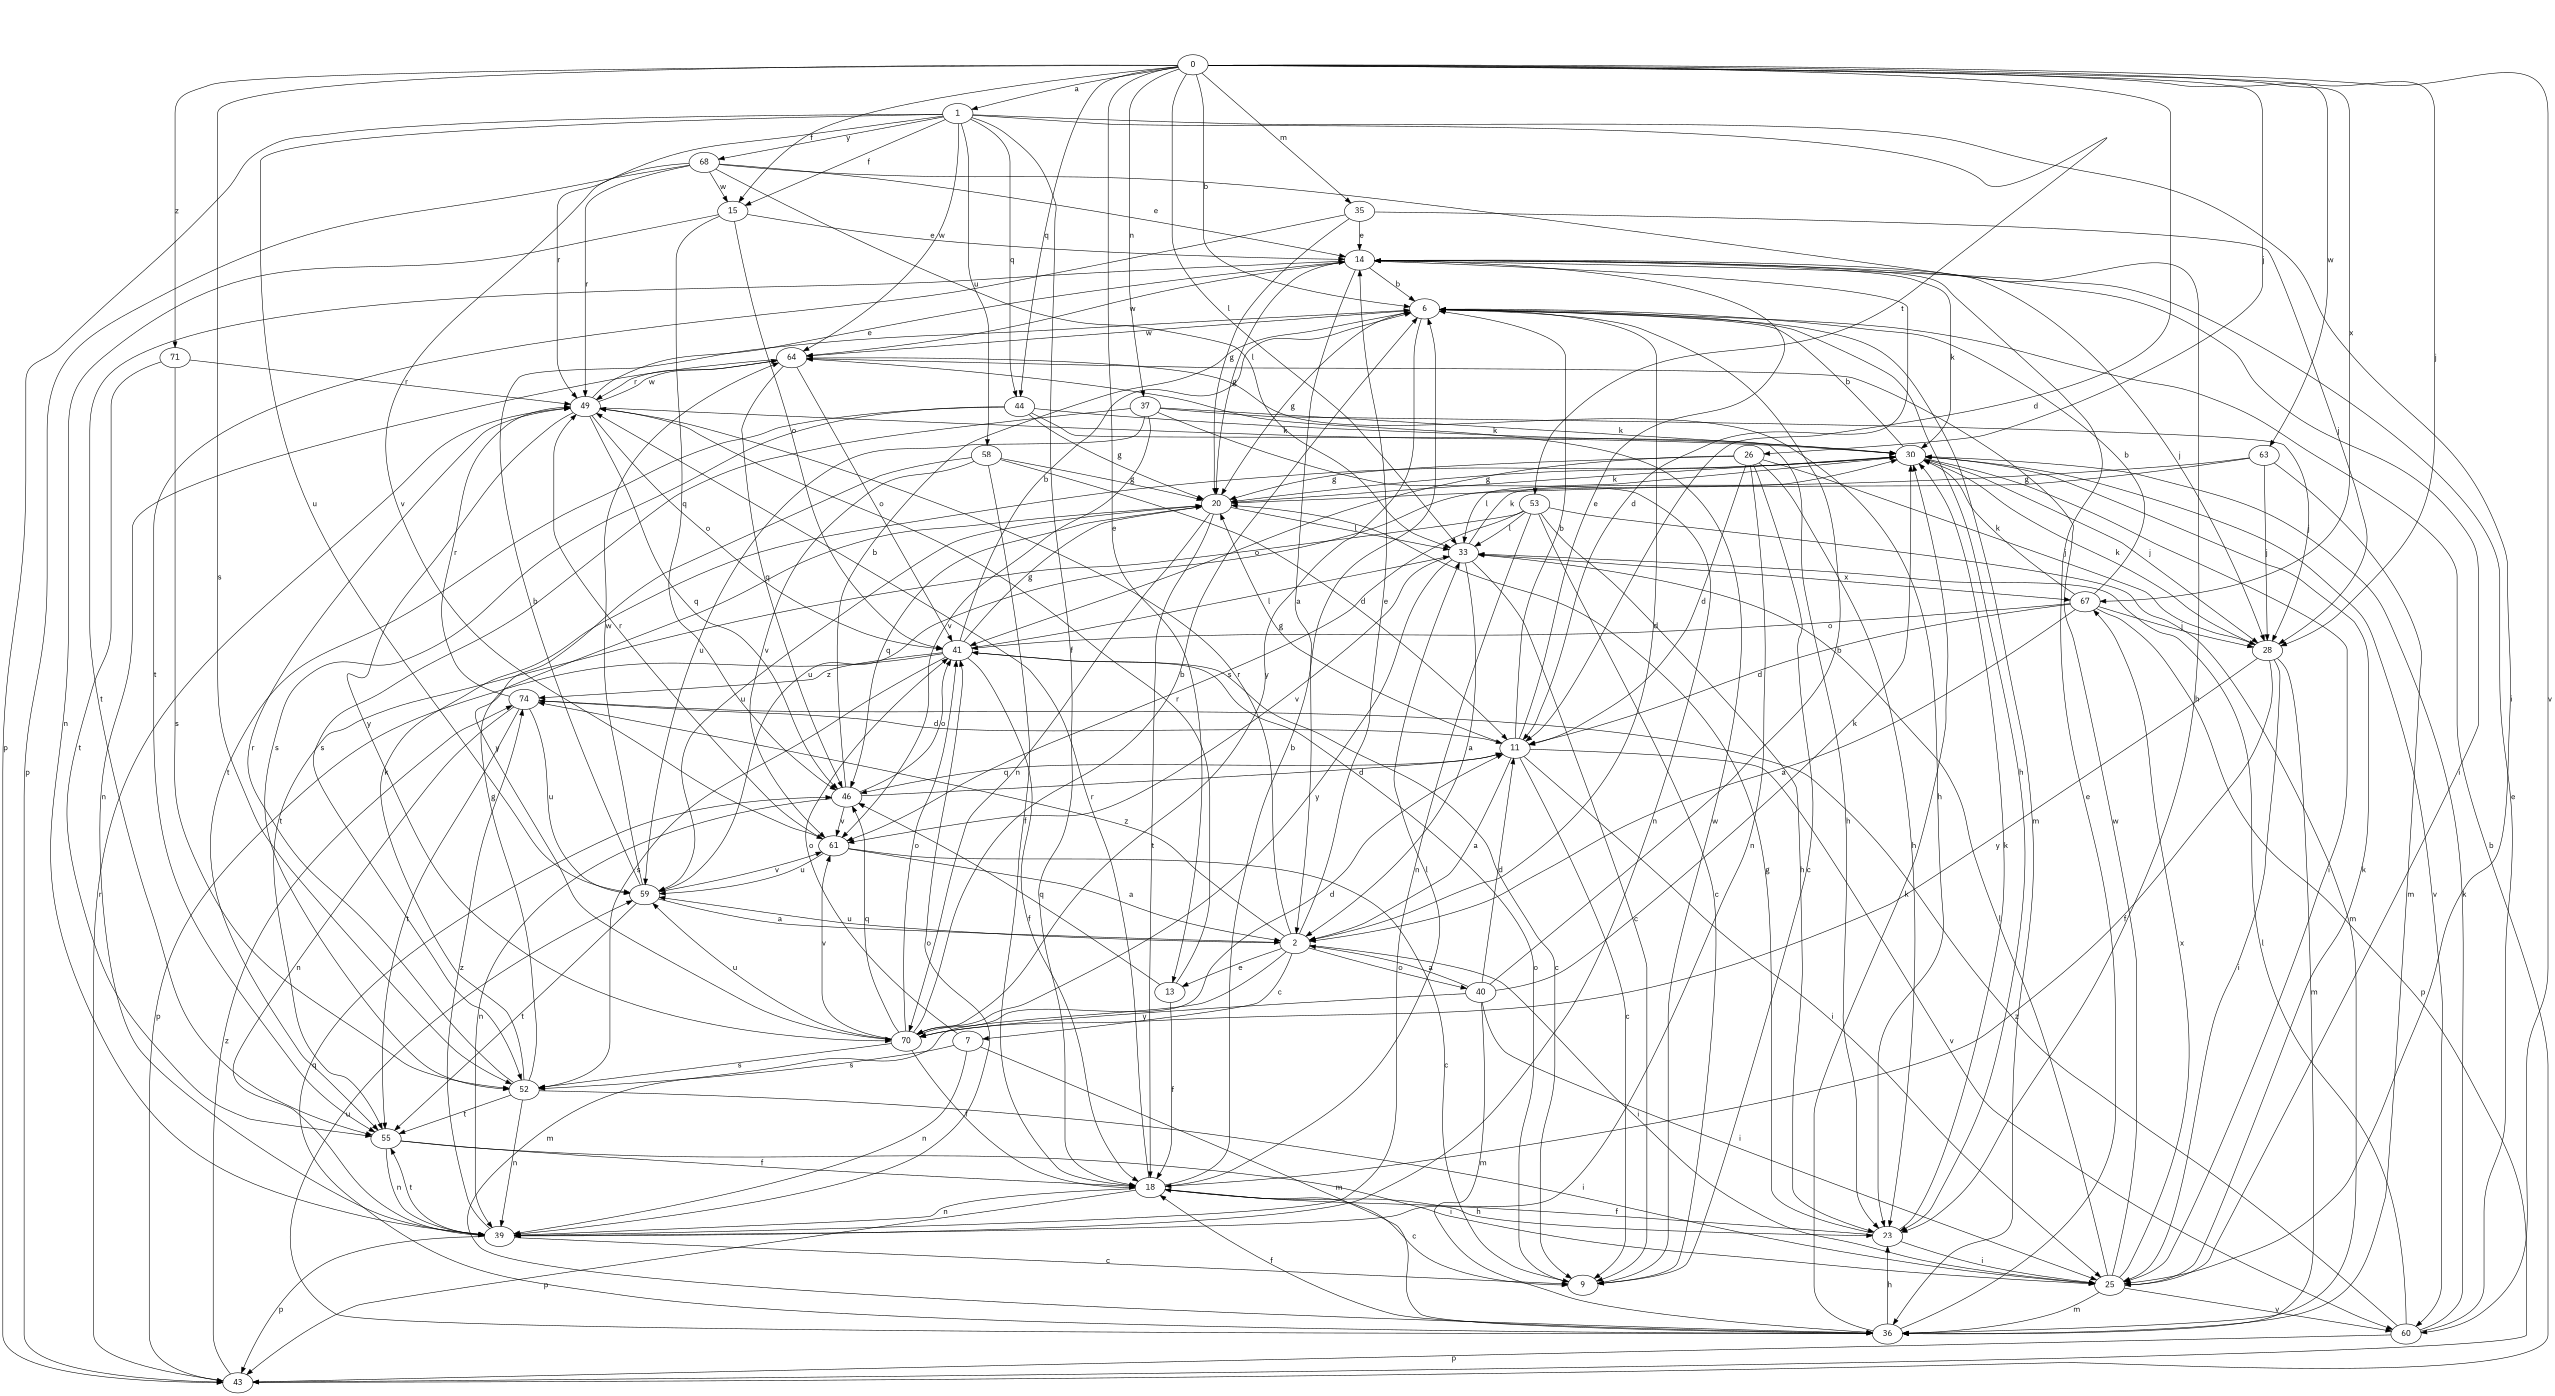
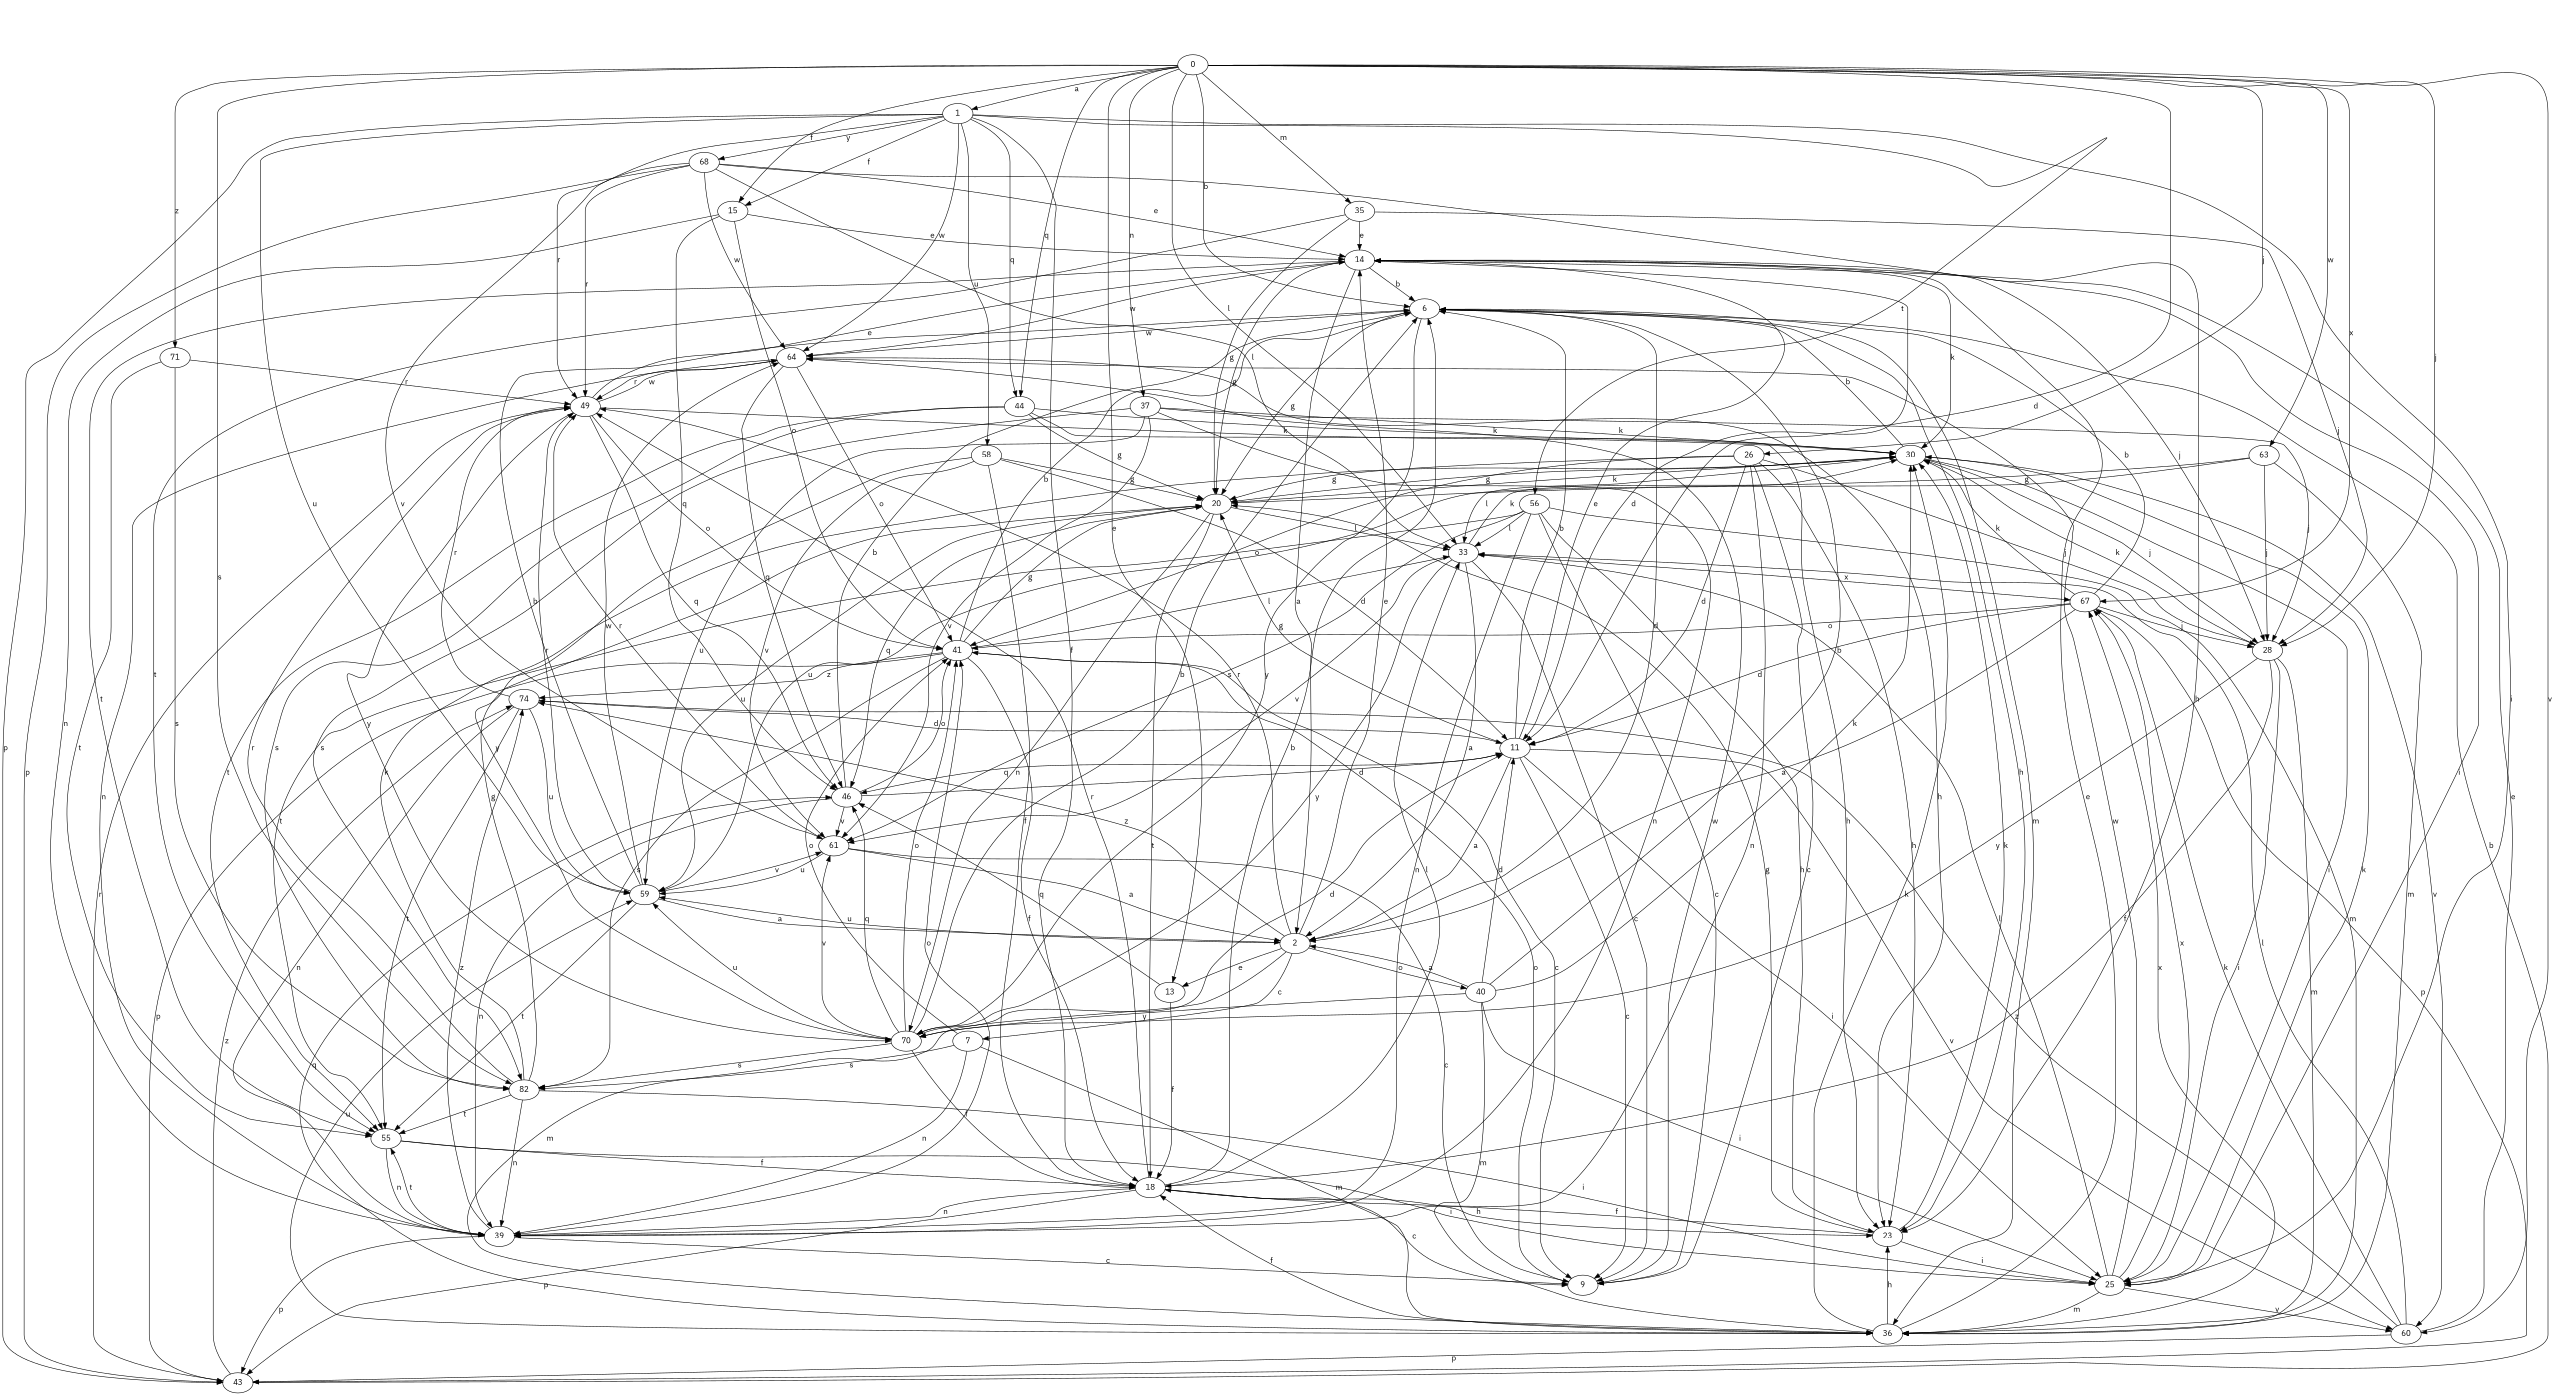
(717, 184) -> (731, 263)
(1535, 504) -> (1535, 504)
(1033, 599) -> (552, 715)
(2432, 730) -> (2226, 976)
(524, 1090) -> (524, 1090)
none -> (2211, 1125)
(1676, 1155) -> none
